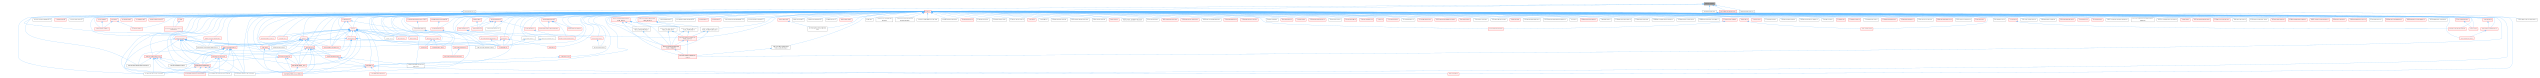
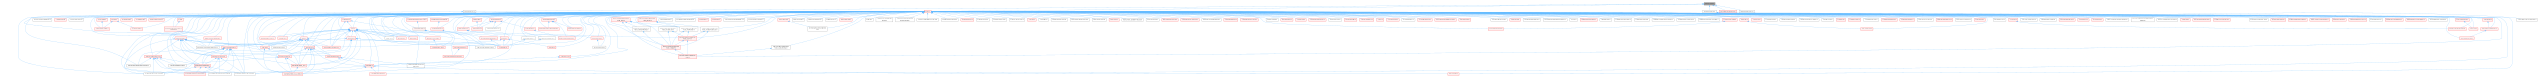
(1481, 20) -> none
(2240, 20) -> none
(424, 47) -> none
